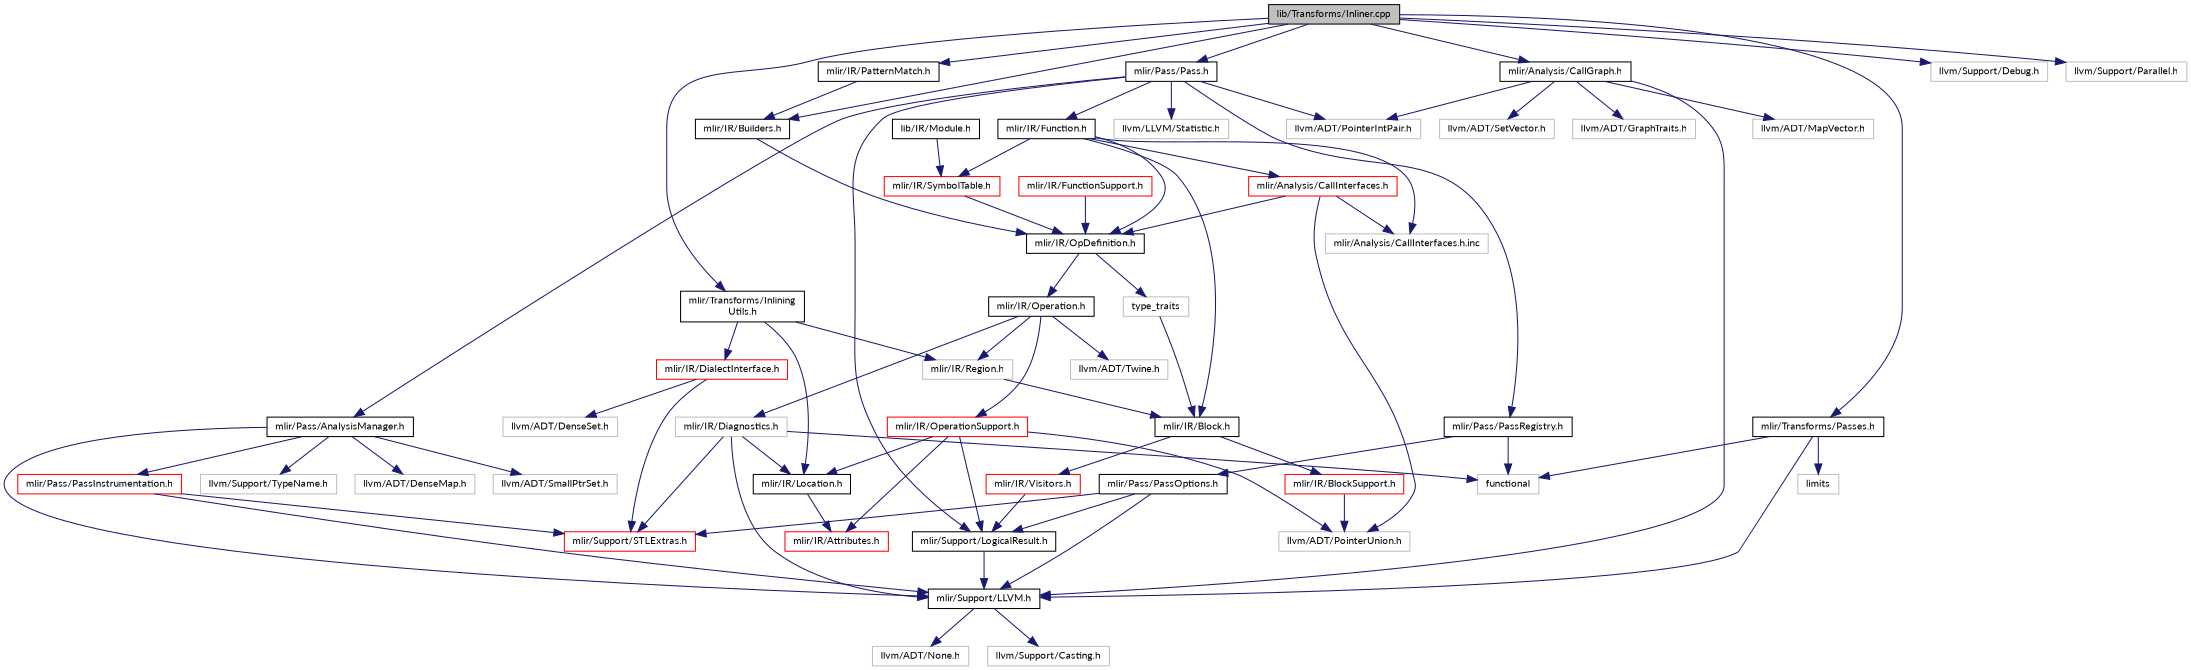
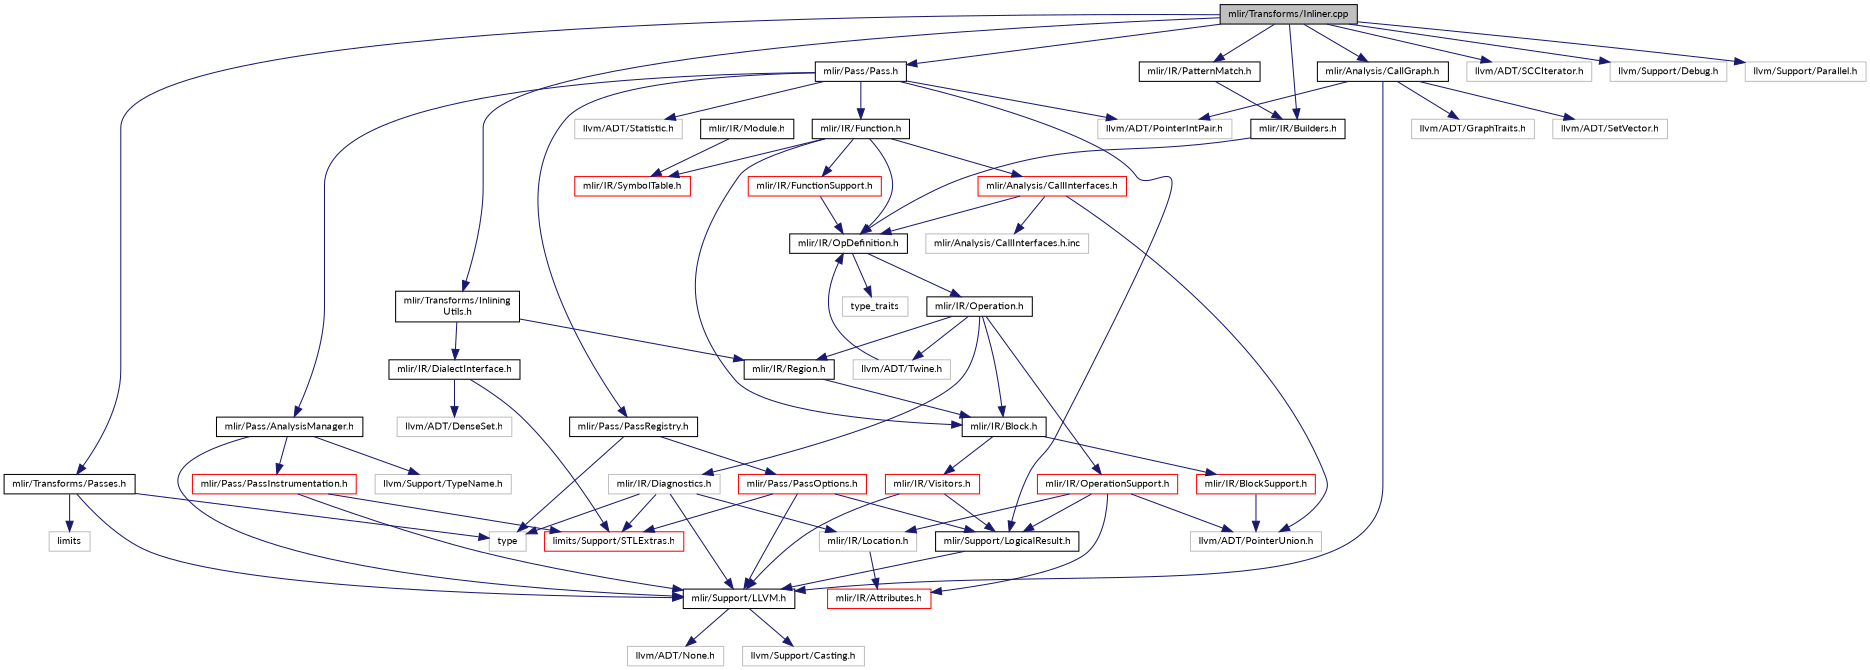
(1334, 14) -> (1289, 14)
none -> (1529, 72)
(936, 129) -> (747, 129)
(1171, 129) -> (628, 129)
(1813, 129) -> none
(1269, 143) -> (841, 154)
(1009, 213) -> (833, 321)
(1177, 361) -> (994, 361)
(722, 370) -> (454, 370)
(968, 370) -> (789, 370)
(805, 386) -> none
(415, 484) -> none
(555, 484) -> none
(802, 484) -> (868, 541)
(1163, 484) -> (803, 484)
(1508, 484) -> (508, 541)
none -> (827, 522)
(630, 541) -> (614, 541)
